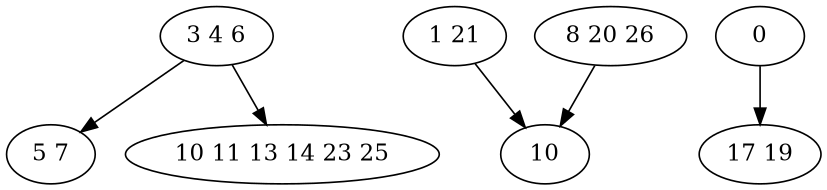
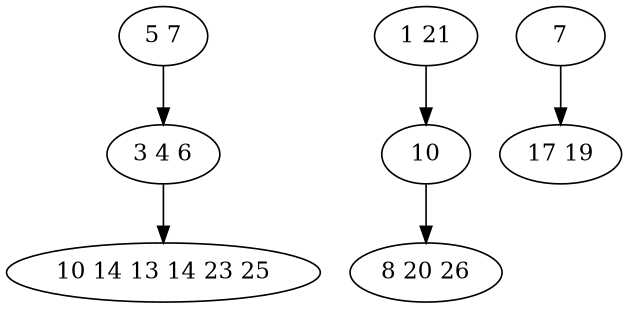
(760, 36) -> (561, 36)
(582, 88) -> (426, 205)
(139, 91) -> (163, 87)
(282, 154) -> (163, 273)
